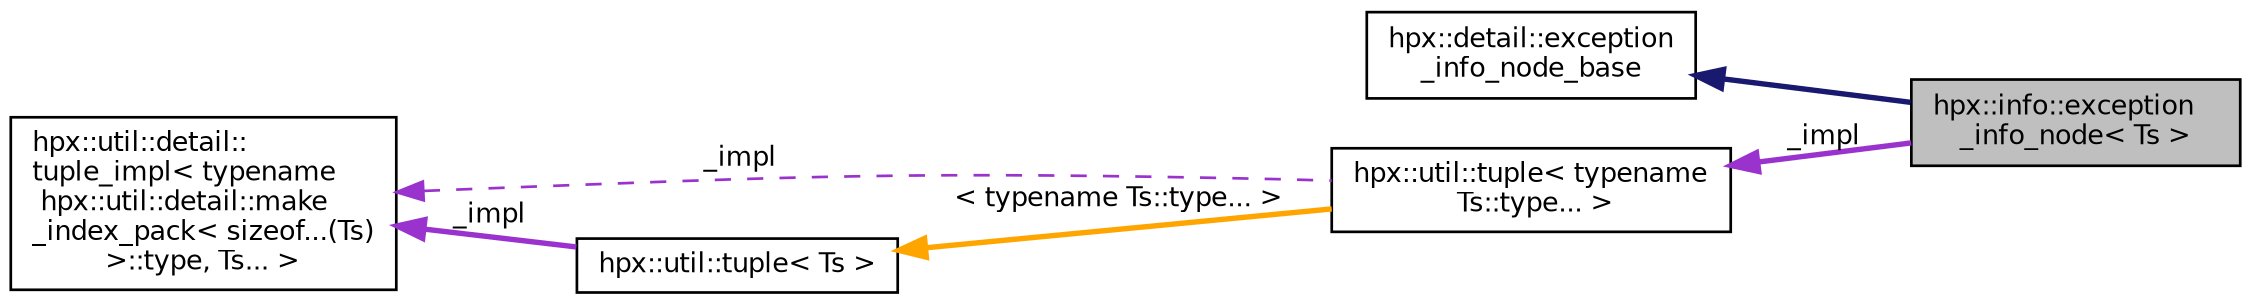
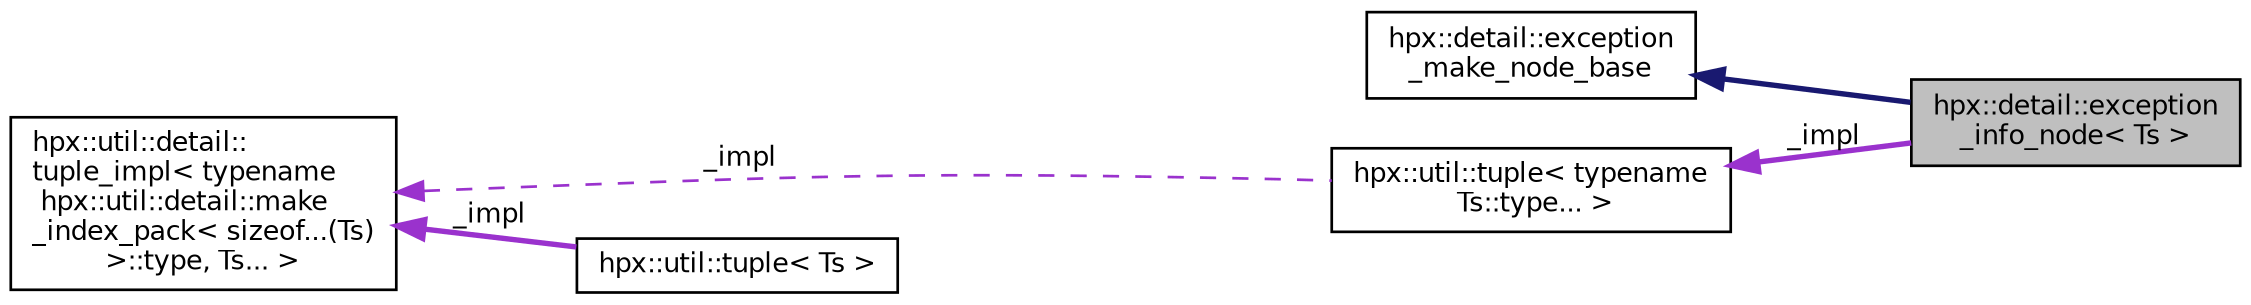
(1531, 55) -> (1531, 55)
(2076, 123) -> (2076, 123)
(1129, 228) -> none
